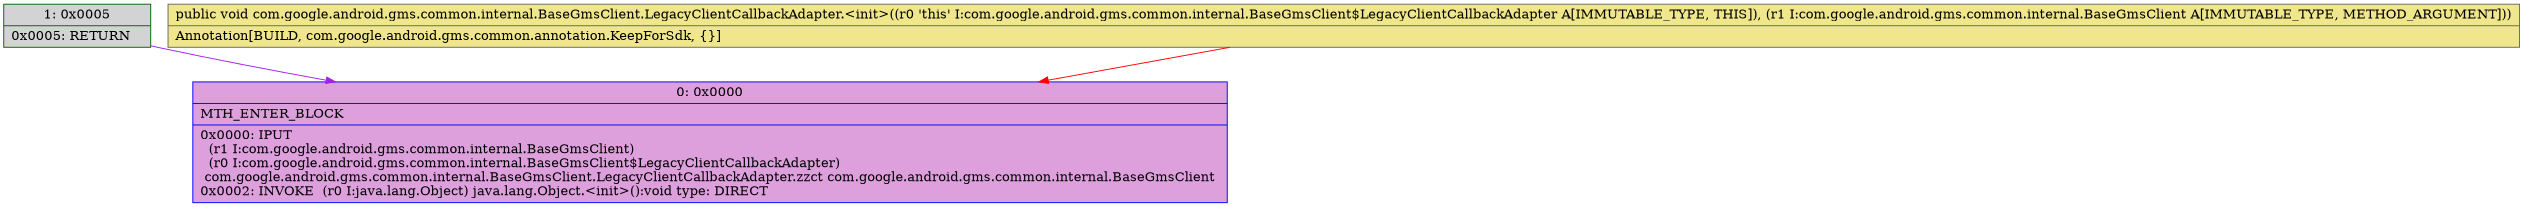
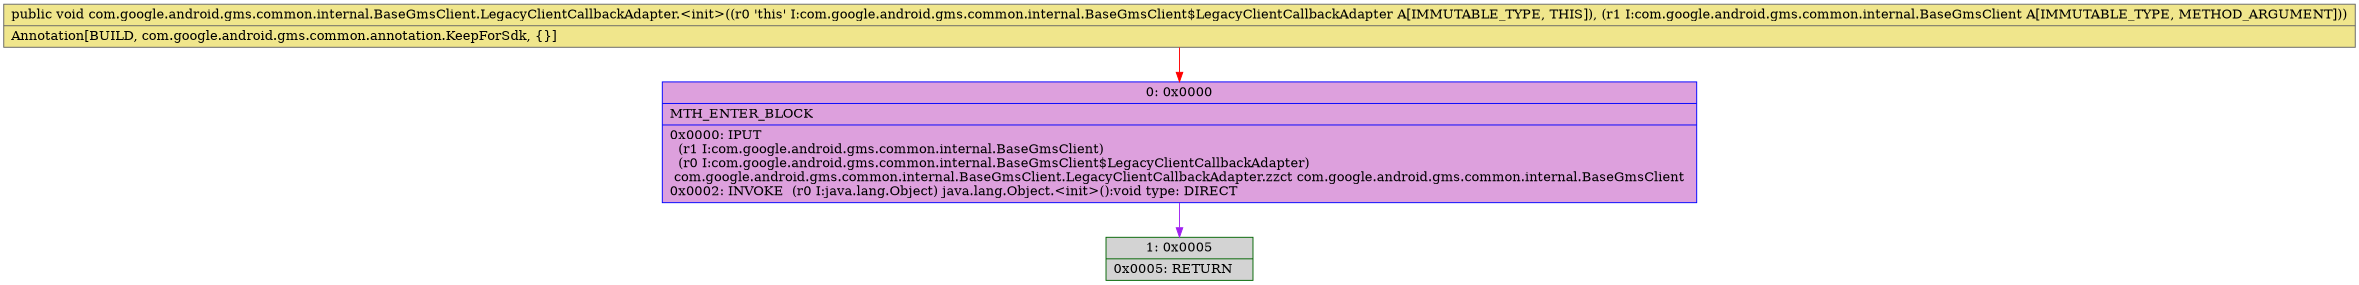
(238, 64) -> (1180, 215)
